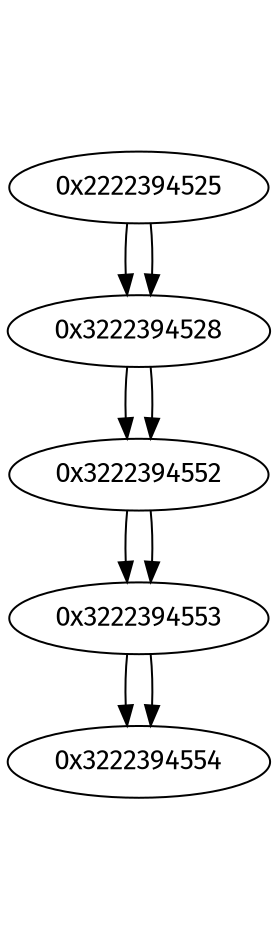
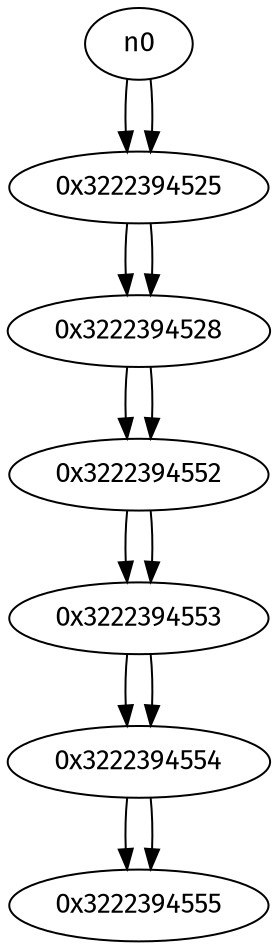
none -> (139, 44)
(139, 187) -> (139, 187)
none -> (139, 905)
